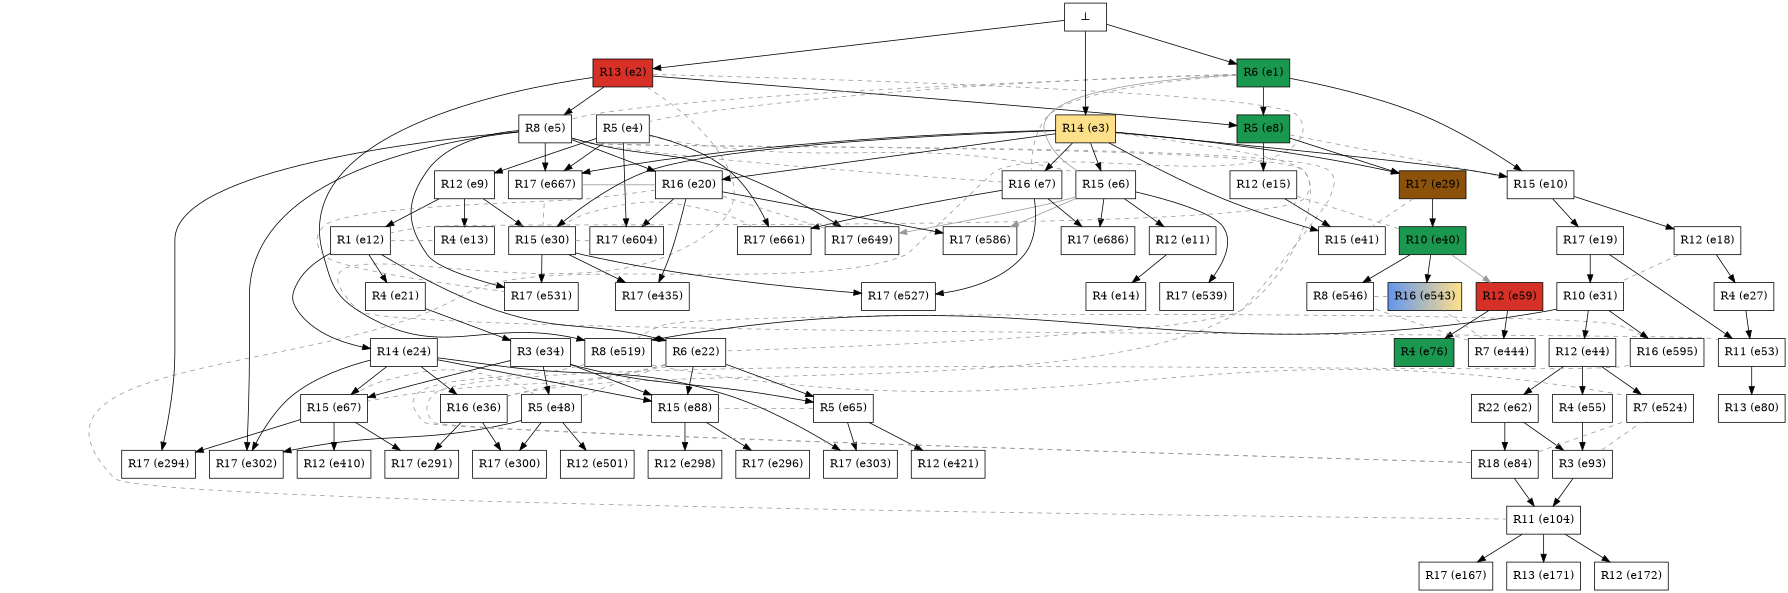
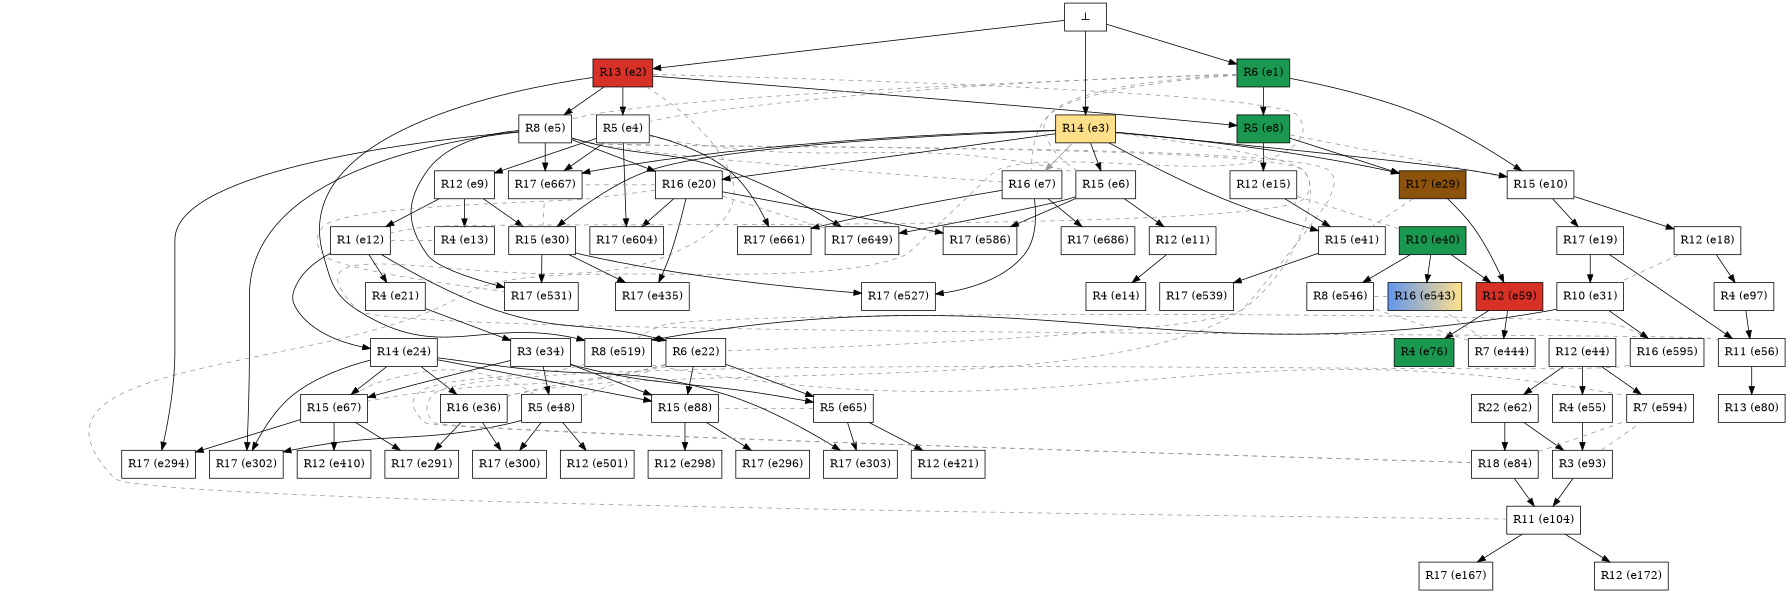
(1105, 90) -> (1105, 90)
none -> (623, 97)
(1061, 154) -> (1061, 154)
(630, 185) -> (630, 185)
(656, 202) -> none
(1102, 209) -> none
(1433, 209) -> (1478, 234)
(1047, 211) -> (1047, 211)
(992, 216) -> (992, 216)
(1213, 218) -> (1291, 263)
(583, 241) -> none
(1468, 266) -> (1468, 266)
(1744, 297) -> (1744, 297)
(1587, 317) -> none
(1752, 352) -> (1752, 352)
(1660, 408) -> (1660, 408)
(1544, 576) -> none
